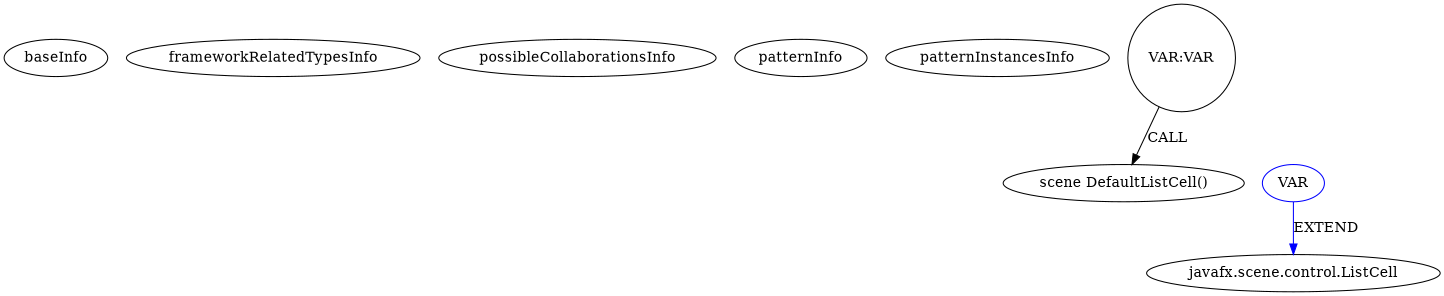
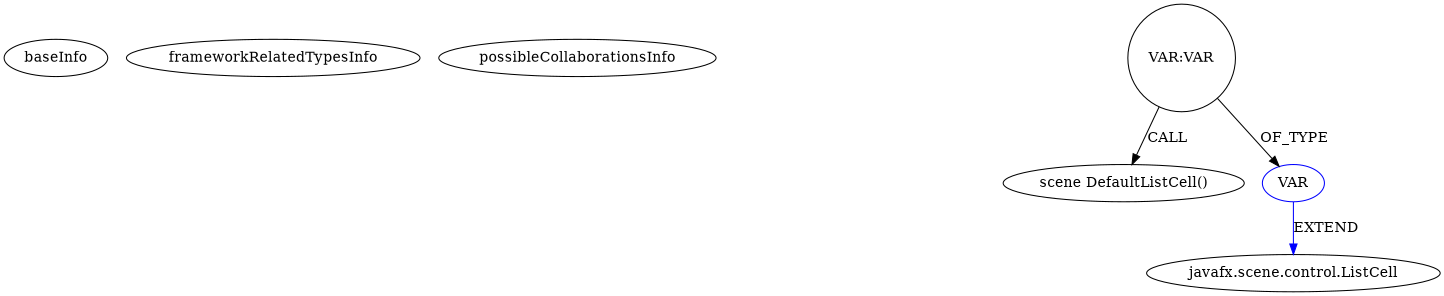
(801, 58) -> none
(998, 58) -> none
none -> (1245, 128)
